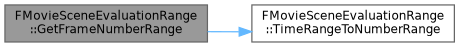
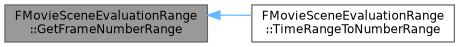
(223, 32) -> (236, 15)
